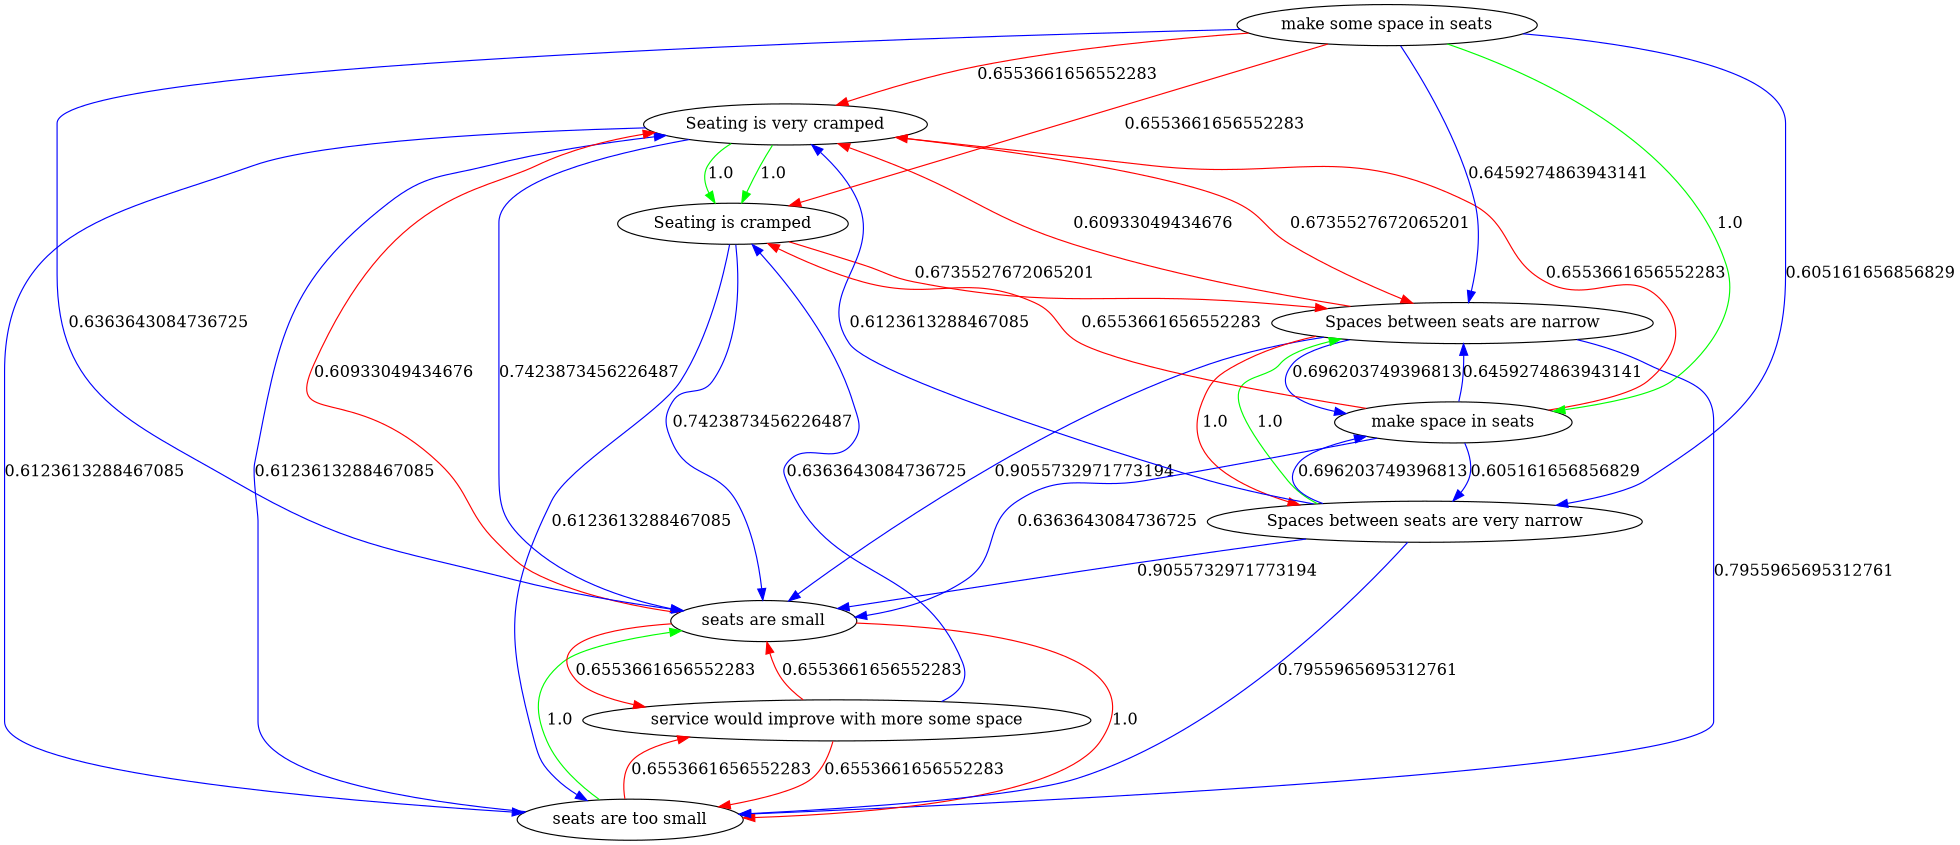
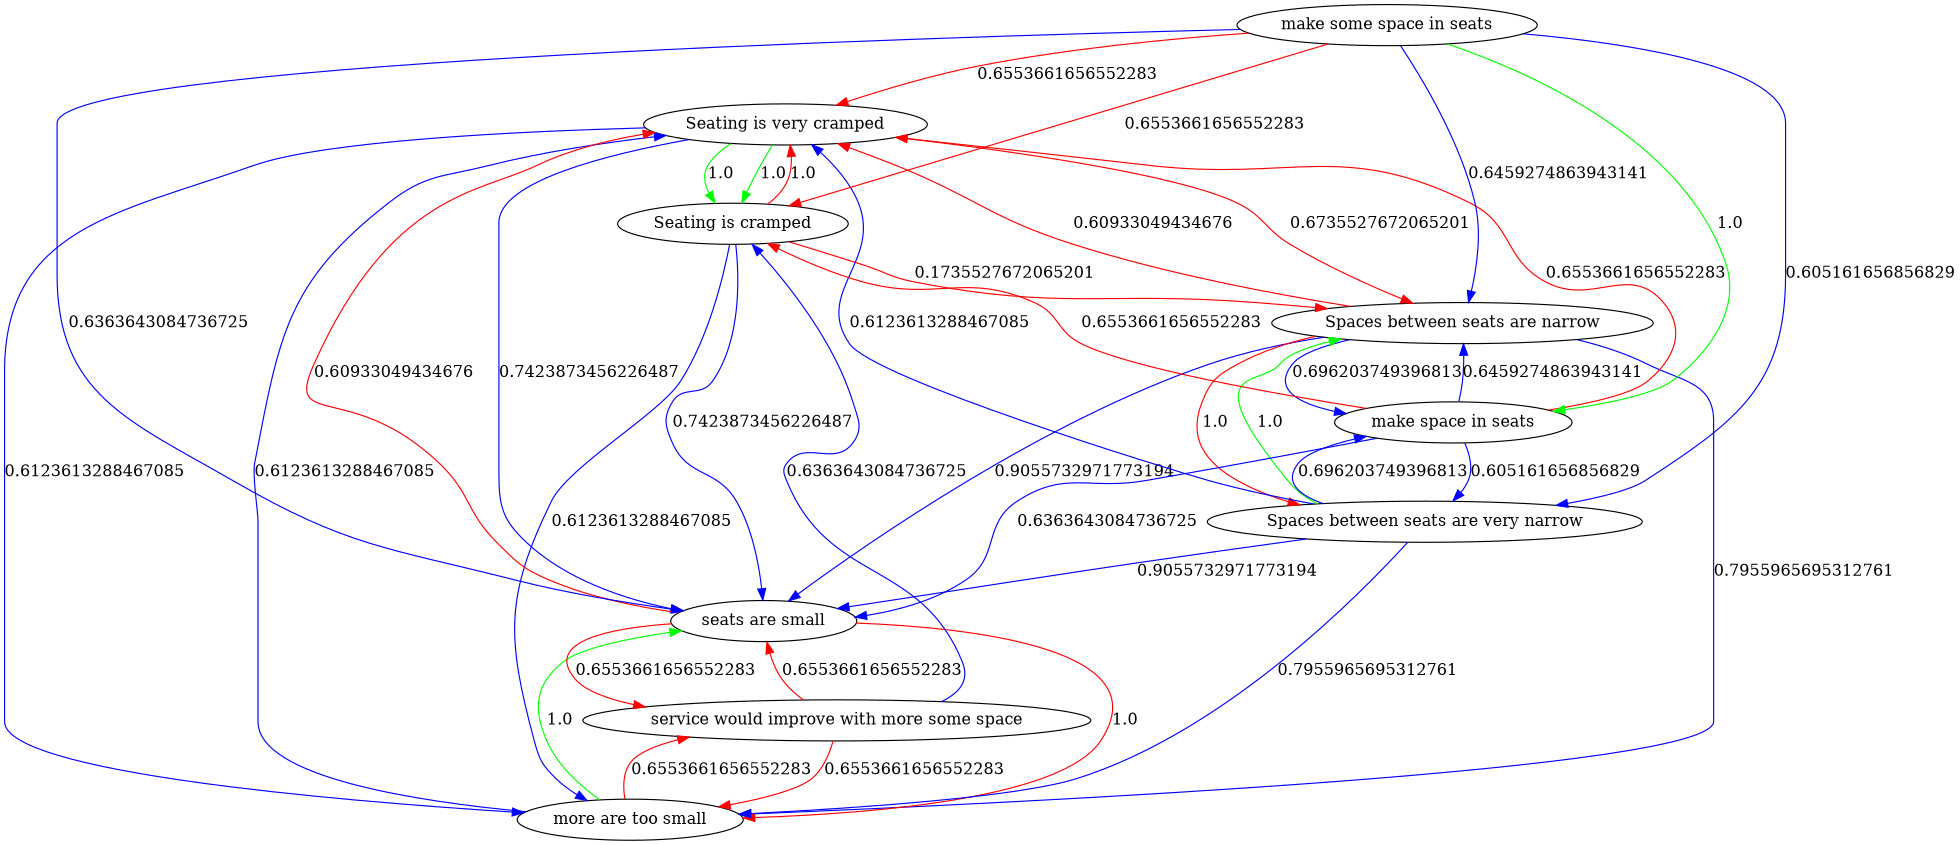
none -> (786, 184)
(1005, 273) -> (1005, 273)
(630, 820) -> (630, 820)
